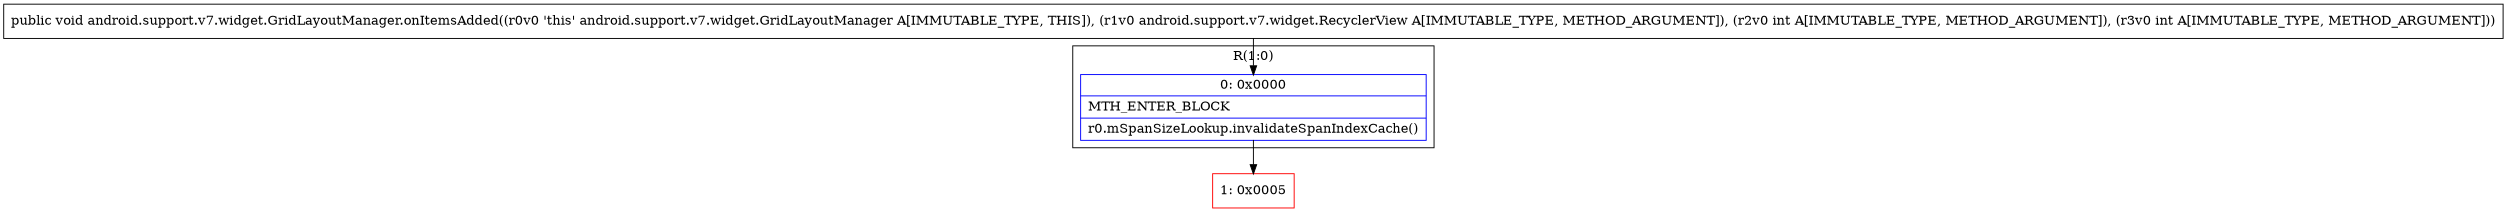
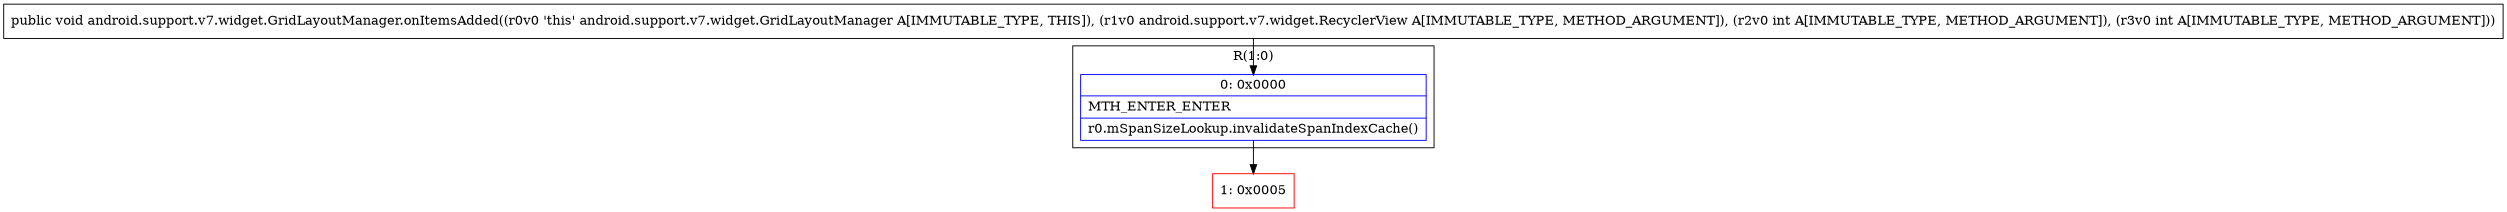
(1159, 107) -> (1159, 107)
